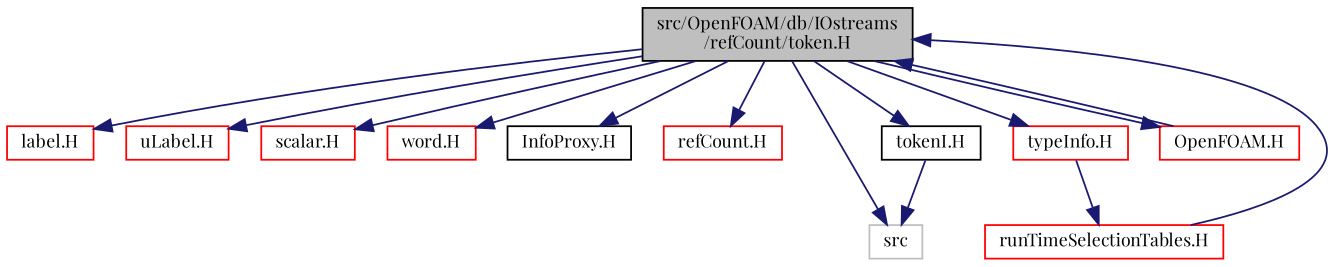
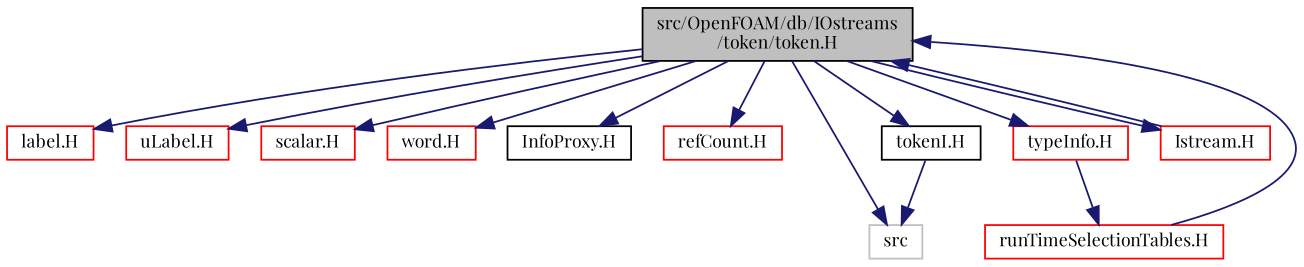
(778, 34) -> (778, 34)
(1230, 143) -> (1215, 143)
